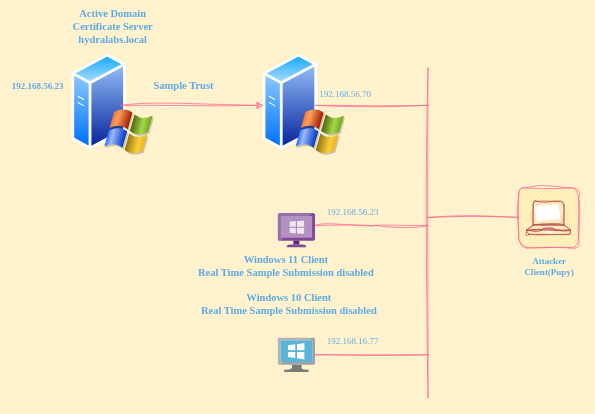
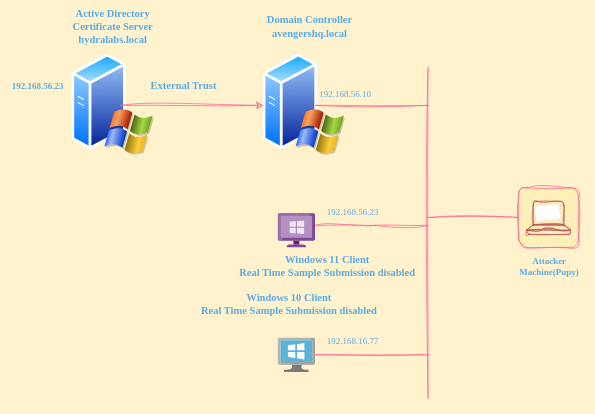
(113, 27) -> (113, 27)
none -> (310, 27)
(184, 87) -> (184, 87)
(345, 94) -> (345, 94)
(286, 267) -> (327, 267)
(549, 267) -> (549, 267)
